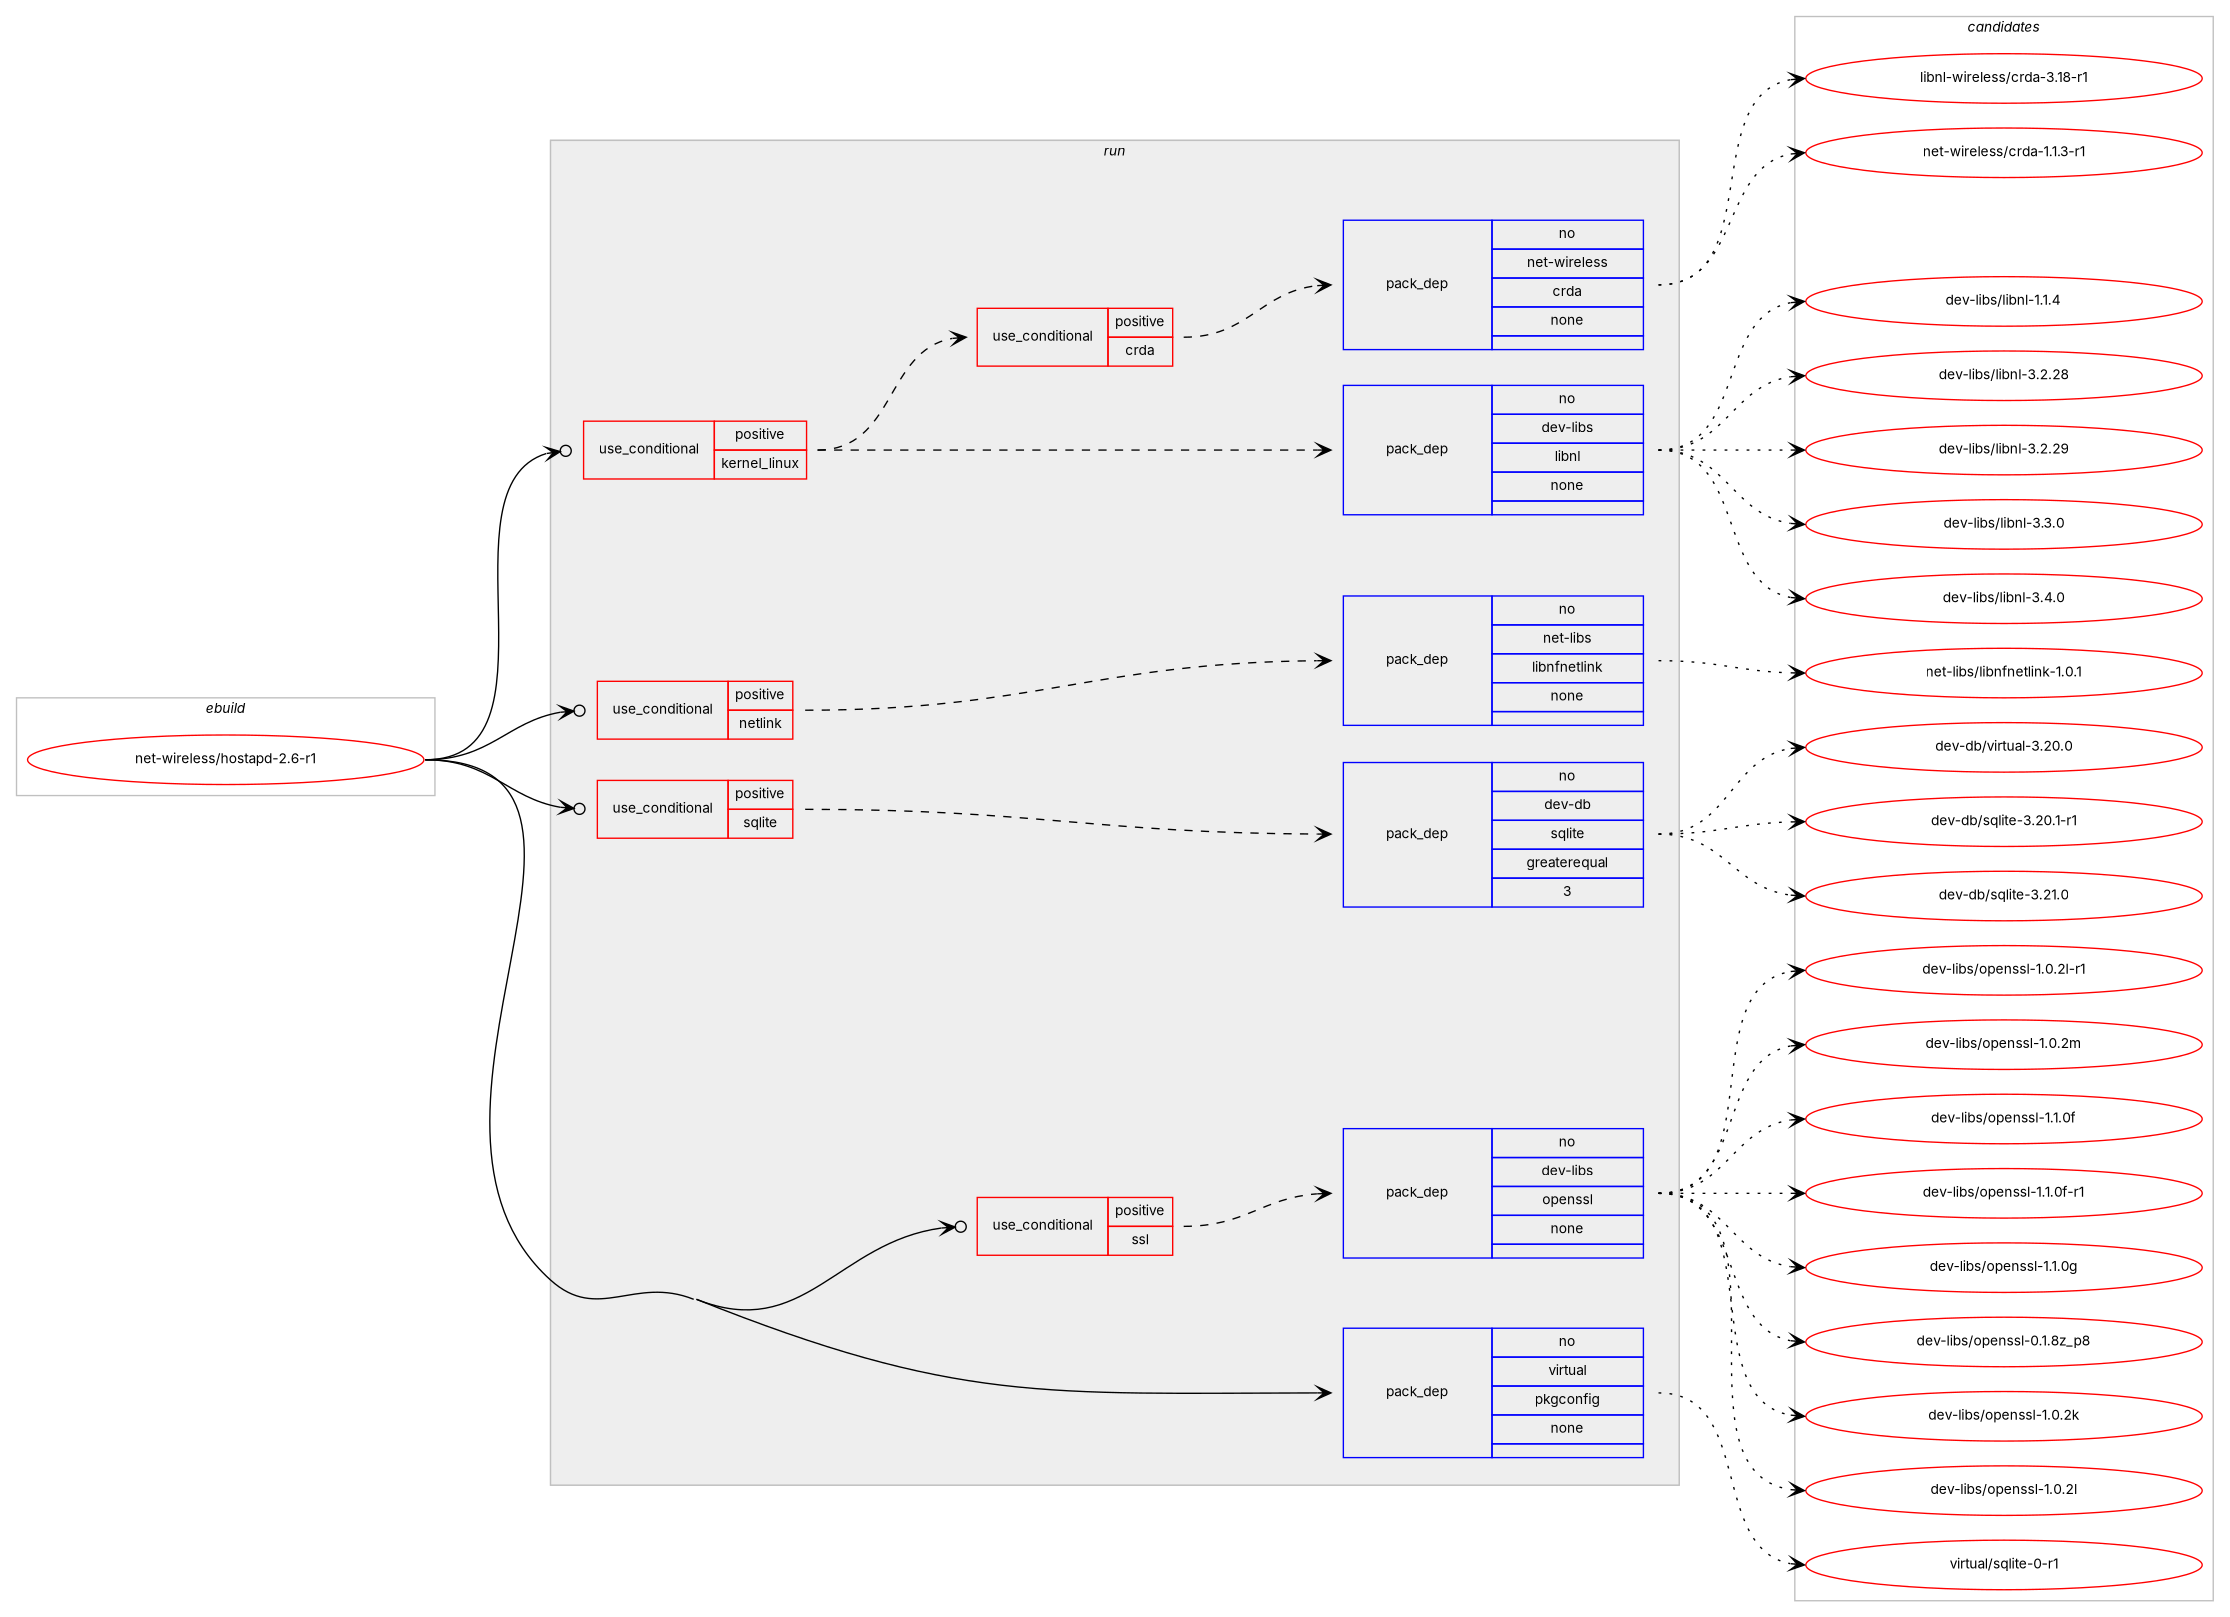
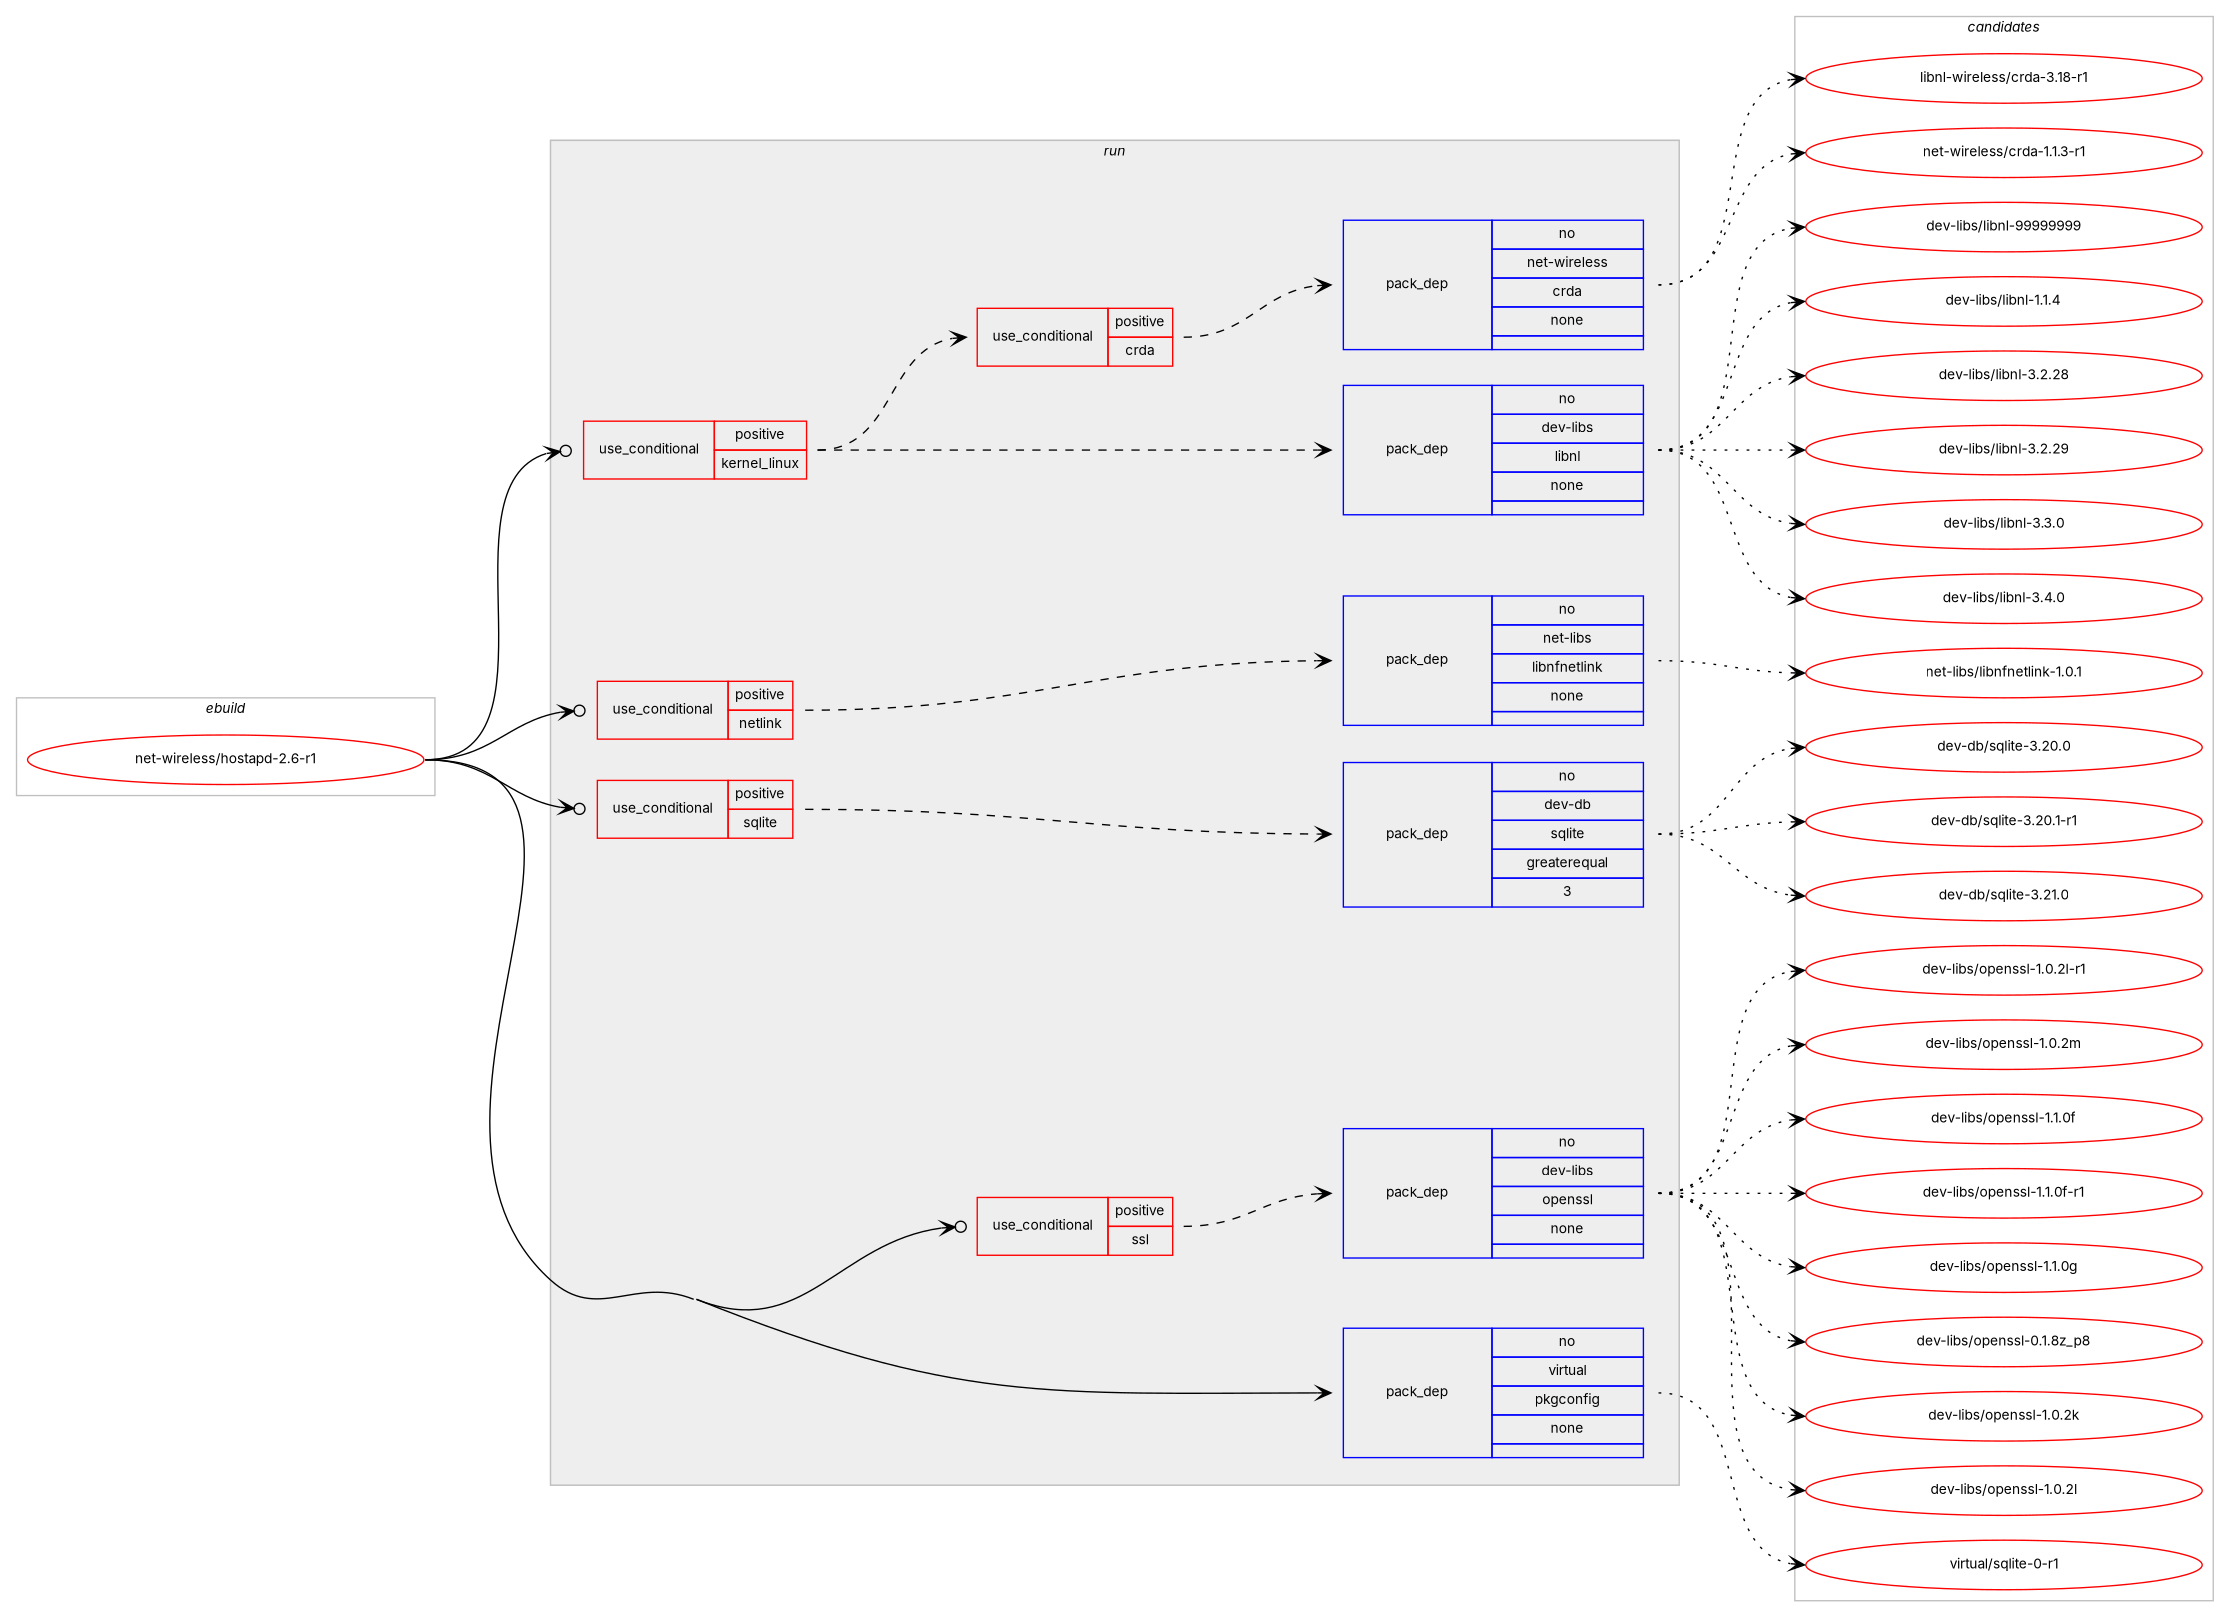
none -> (2004, 227)
(2004, 747) -> (2004, 747)
